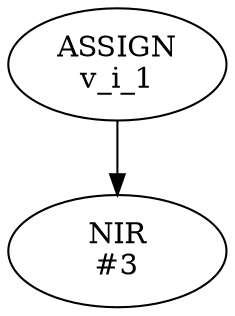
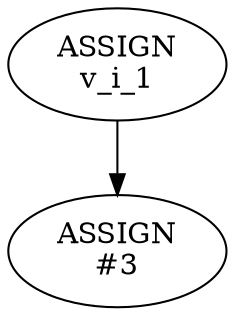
(117, 251) -> (117, 251)
